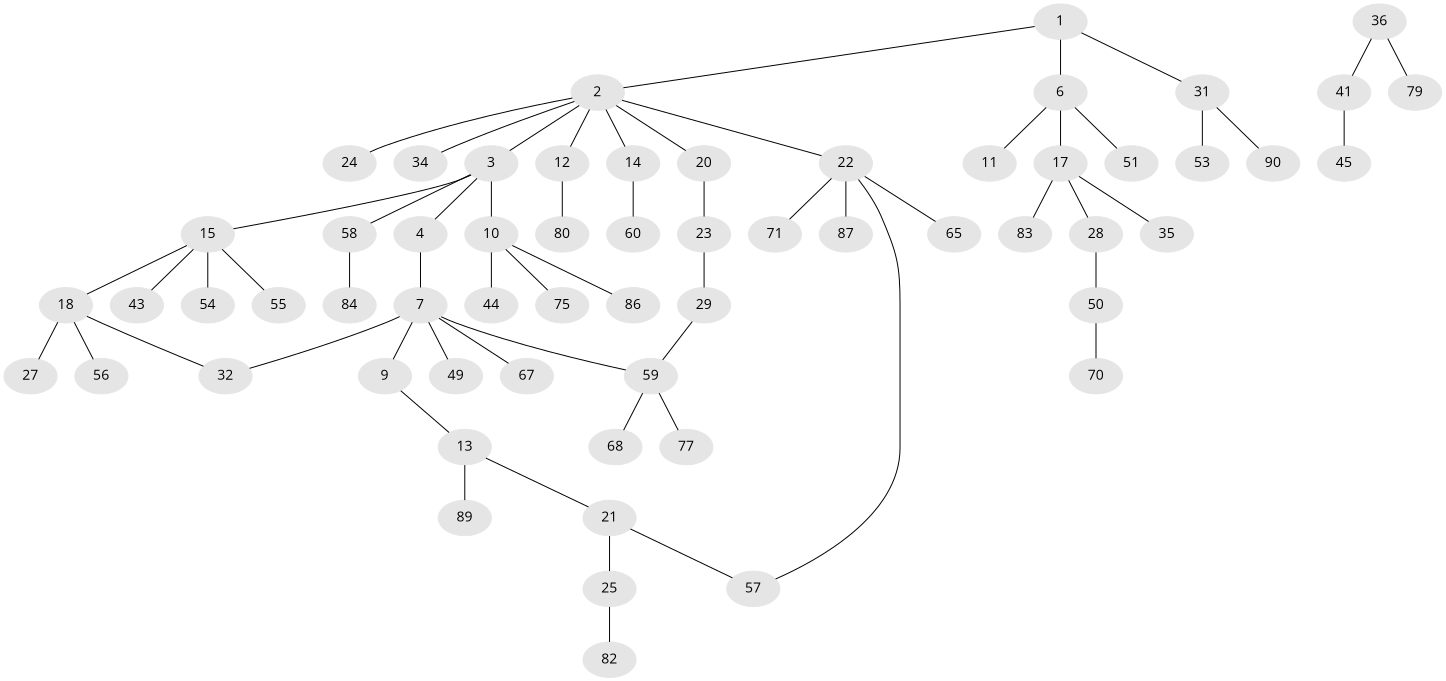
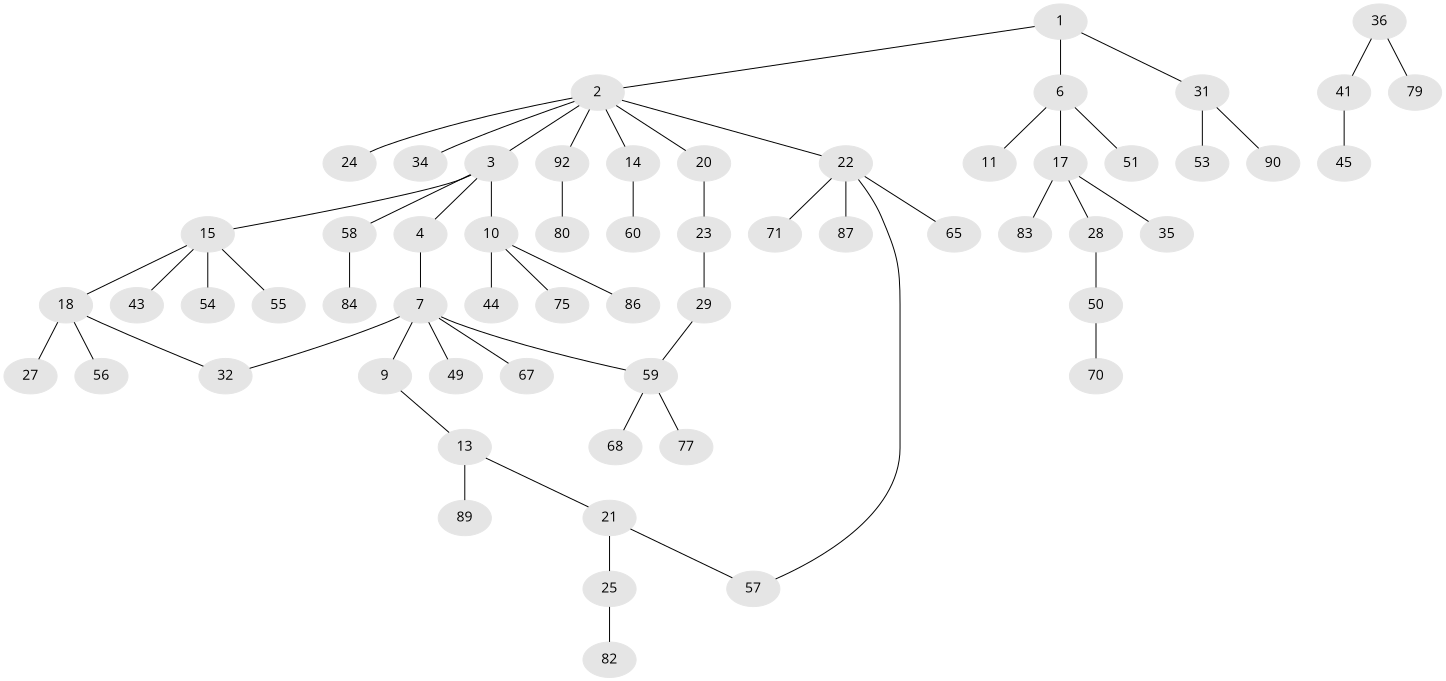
(562, 163) -> (562, 163)
